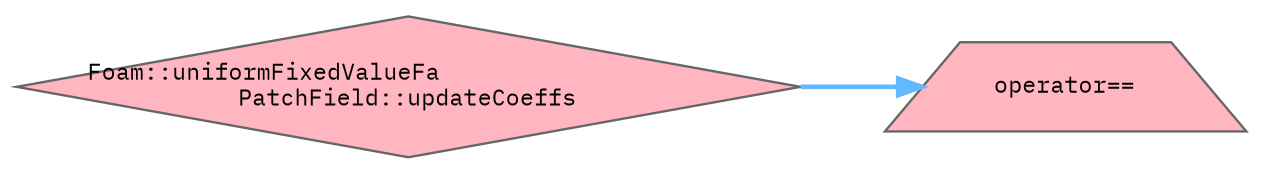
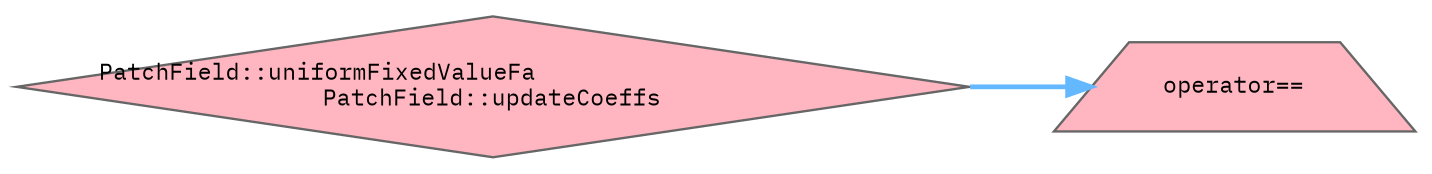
(408, 87) -> (493, 87)
